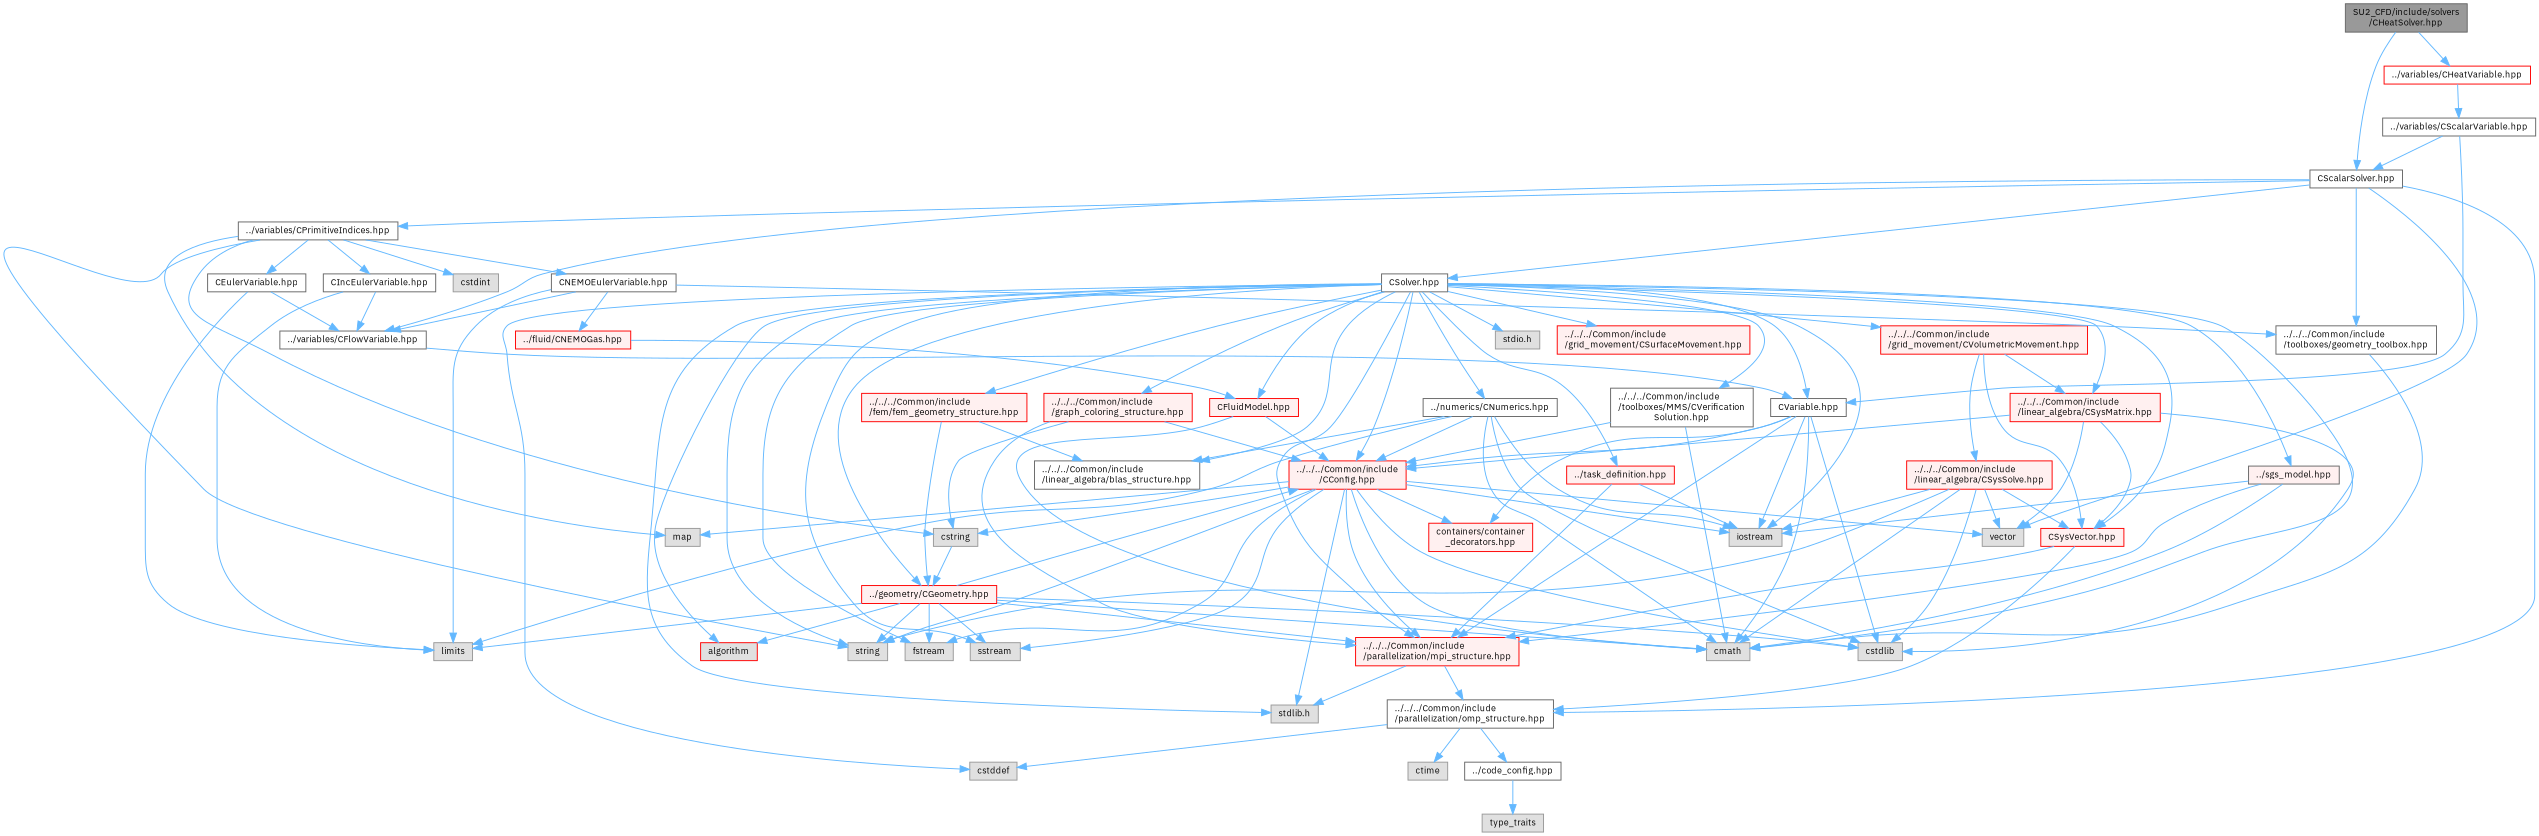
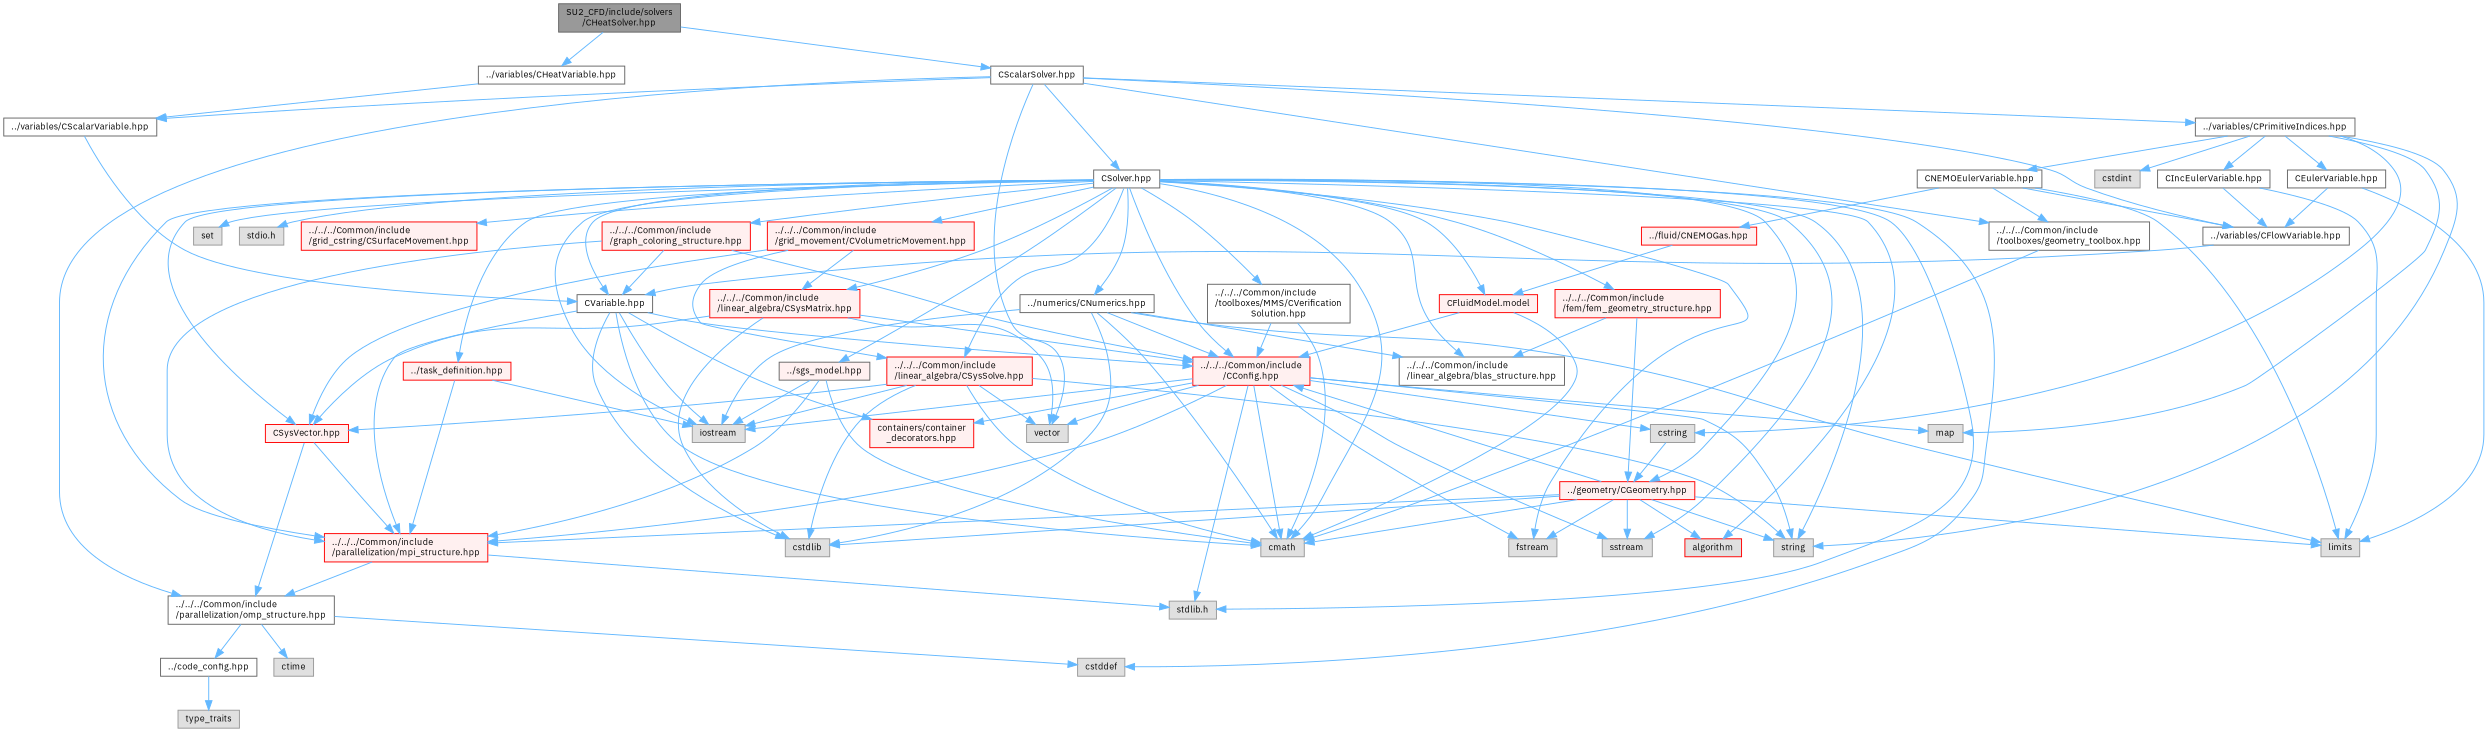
(2457, 75) -> (552, 75)
(2412, 151) -> (578, 95)
none -> (208, 236)
none -> (1047, 268)
(1654, 340) -> (389, 236)
(1254, 408) -> (1488, 304)
(984, 448) -> (640, 275)
(1588, 601) -> none
